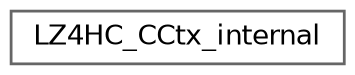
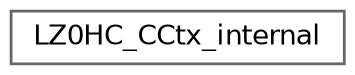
(178, 37) -> (178, 37)
